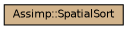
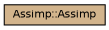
(64, 15) -> (55, 15)
